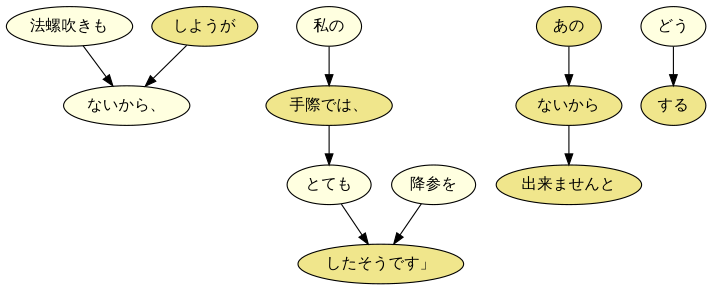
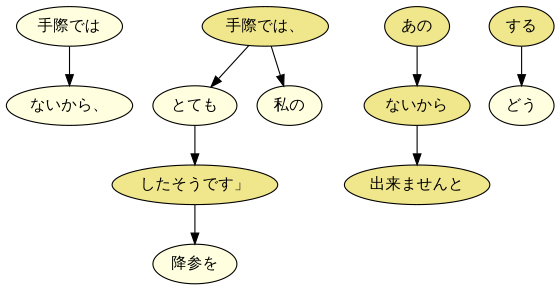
(70, 26) -> (70, 26)
(205, 26) -> none
(329, 61) -> (276, 61)
(673, 61) -> (522, 61)
(411, 219) -> (195, 219)
